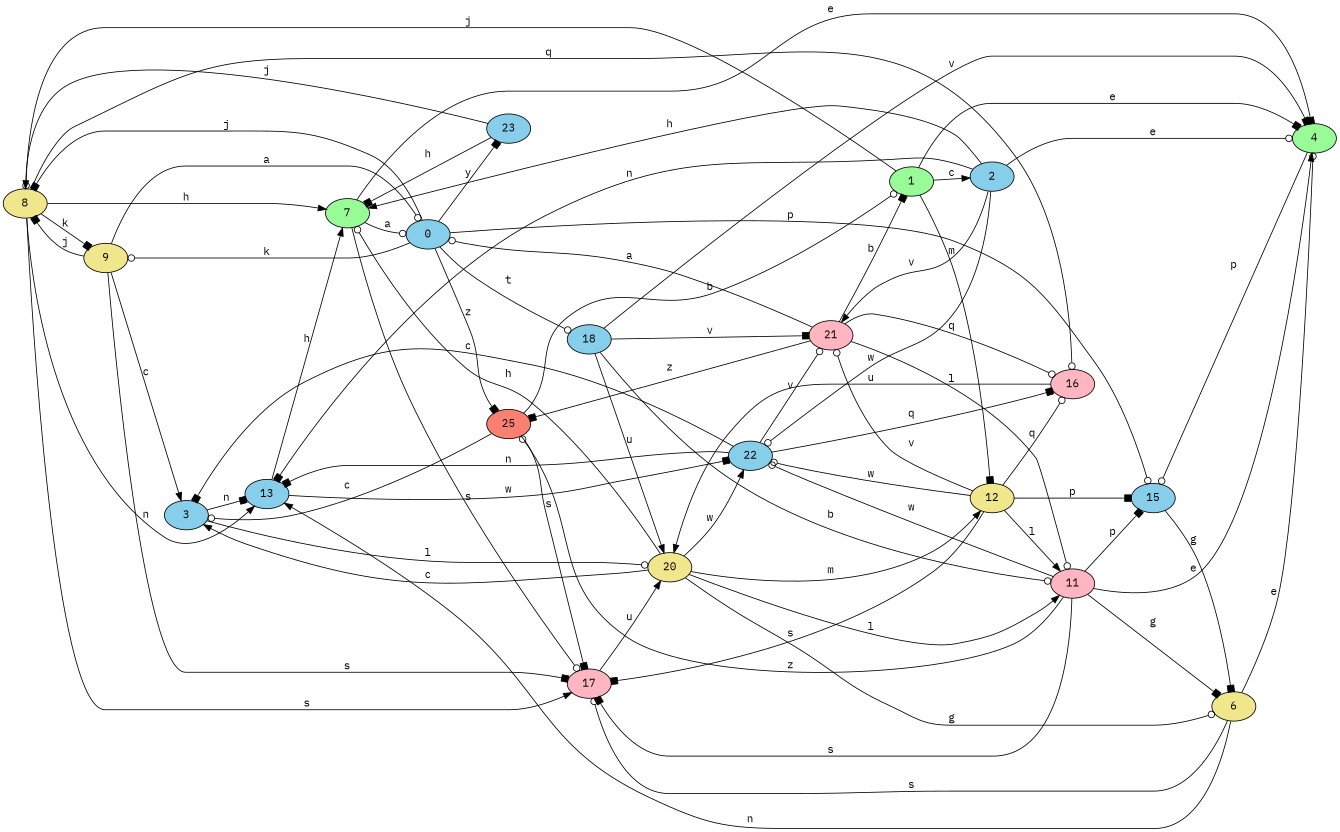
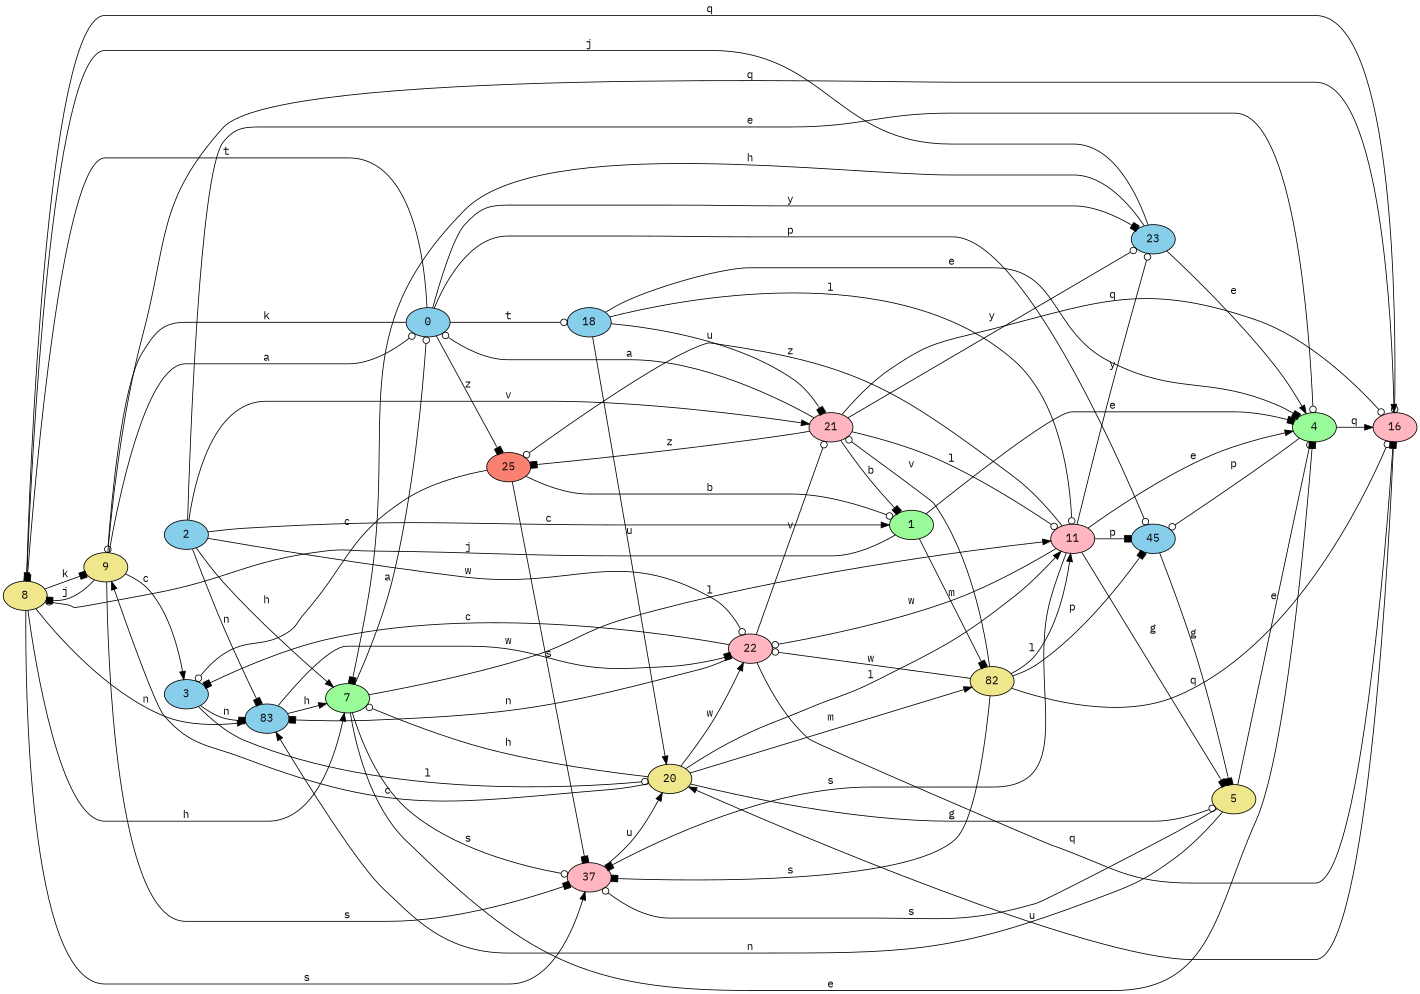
(952, 64) -> (952, 262)
none -> (716, 81)
(227, 125) -> (227, 152)
(948, 179) -> (544, 524)
none -> (1239, 324)
(710, 331) -> (710, 336)
none -> (989, 335)
none -> (1111, 392)
none -> (1351, 427)
(750, 456) -> (750, 649)
(267, 494) -> (267, 719)
(992, 498) -> (992, 681)
(1153, 498) -> (1153, 539)
(831, 515) -> (831, 288)
(426, 583) -> (331, 786)
none -> (701, 599)
(589, 684) -> (589, 877)
(1234, 706) -> (1234, 799)
